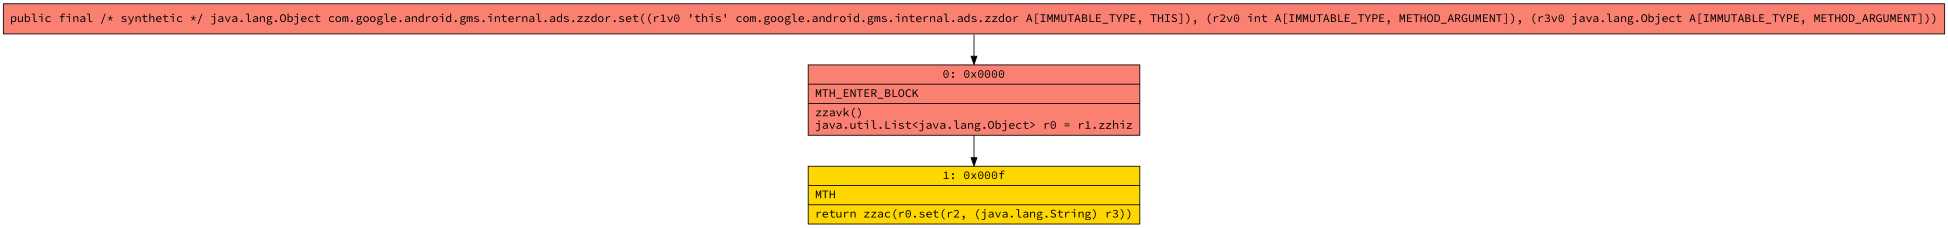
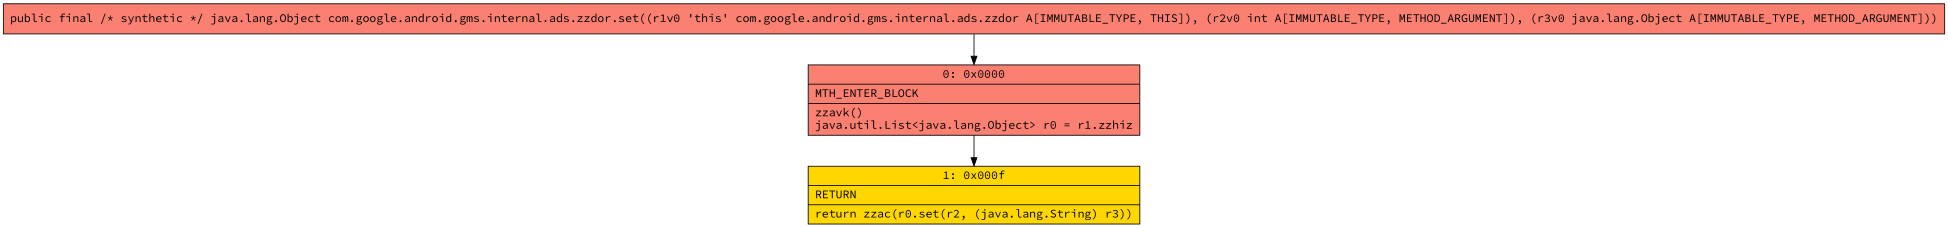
(825, 195) -> (836, 195)
